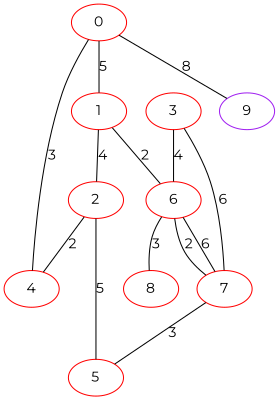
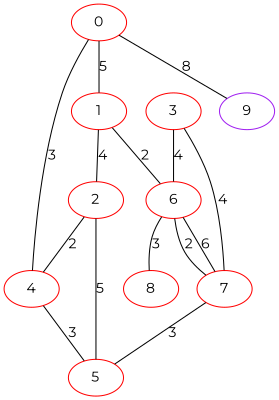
(223, 200) -> (223, 200)
none -> (64, 333)
